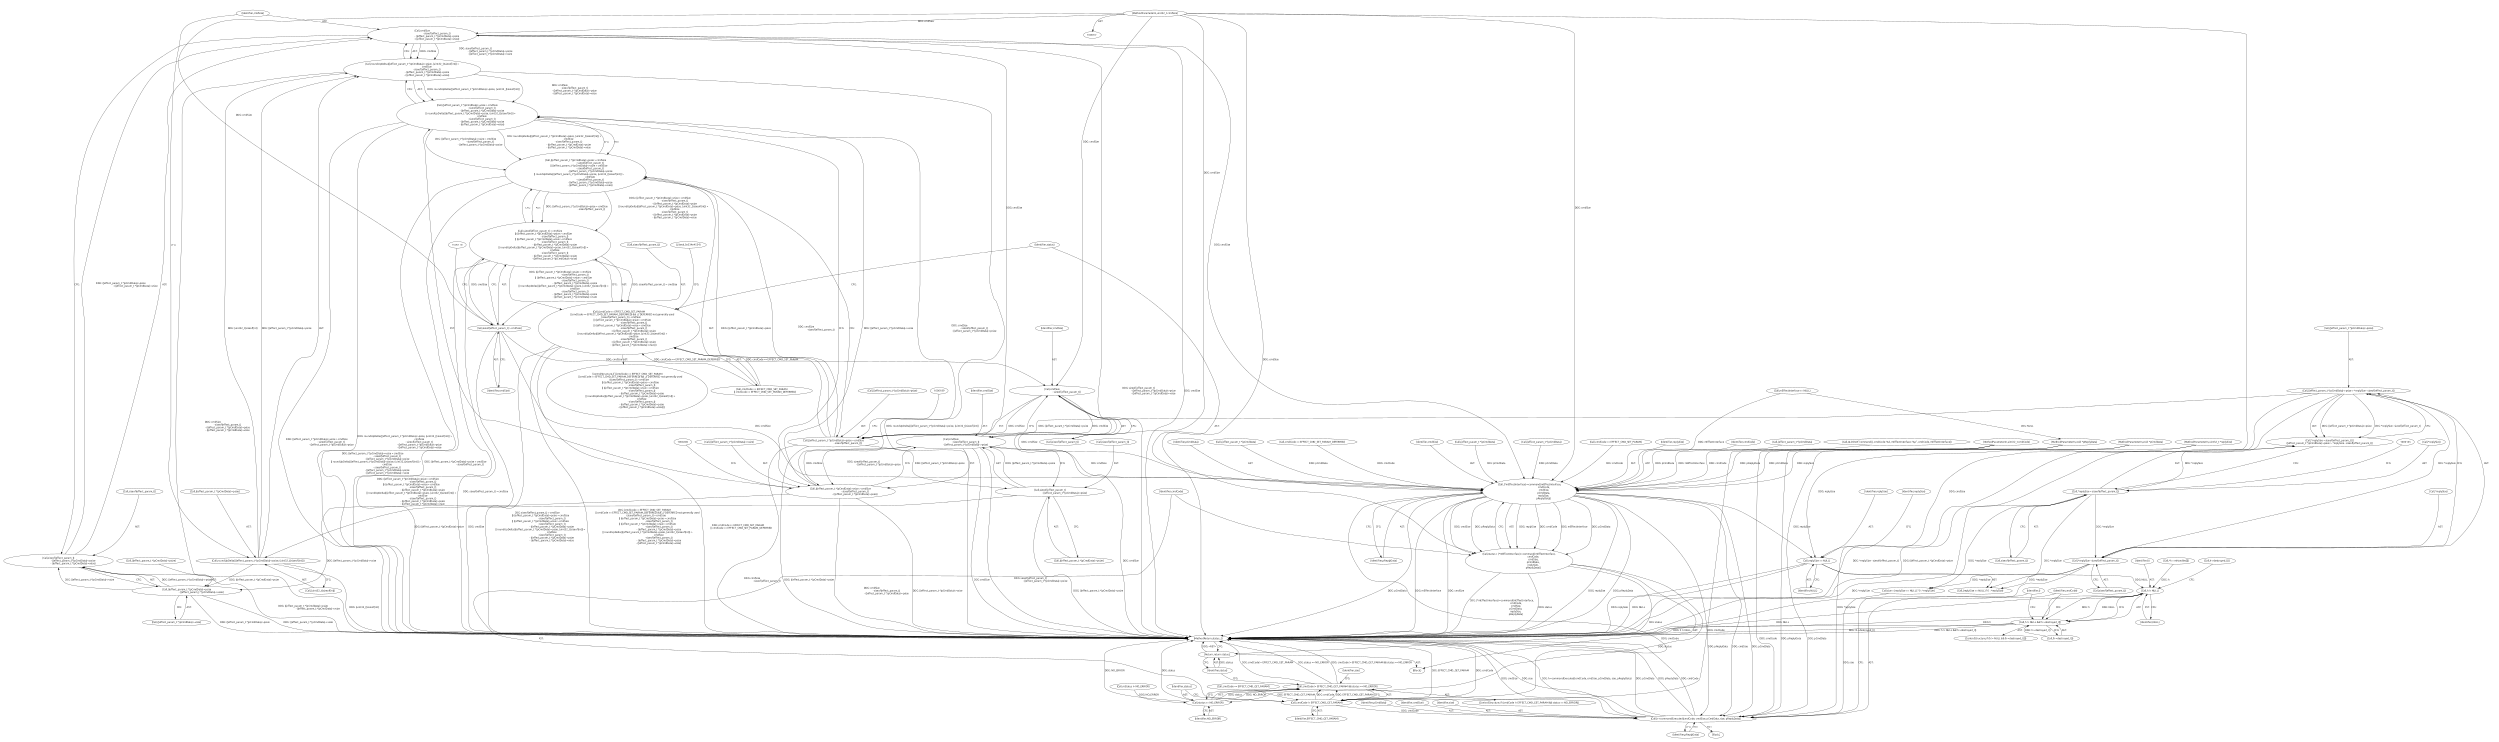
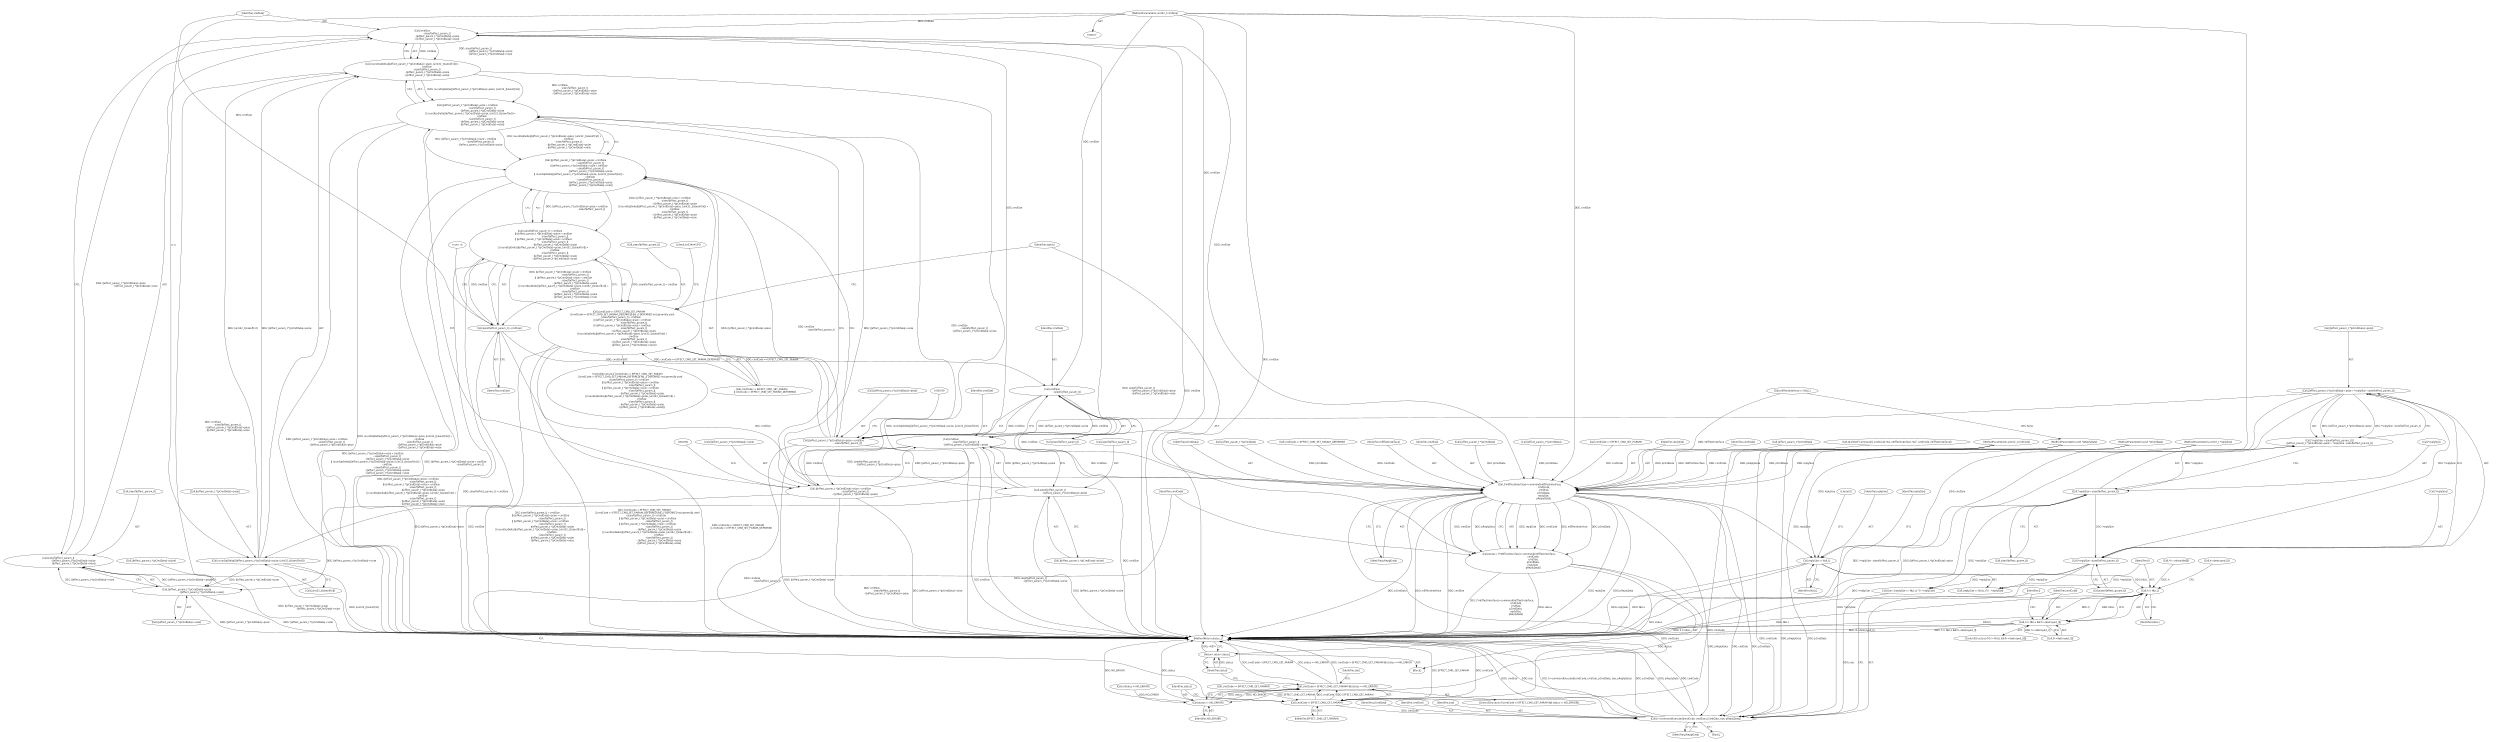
none -> (1384, 442)
(2405, 442) -> none
none -> (1846, 492)
(2043, 549) -> (2074, 585)
(1374, 696) -> none
